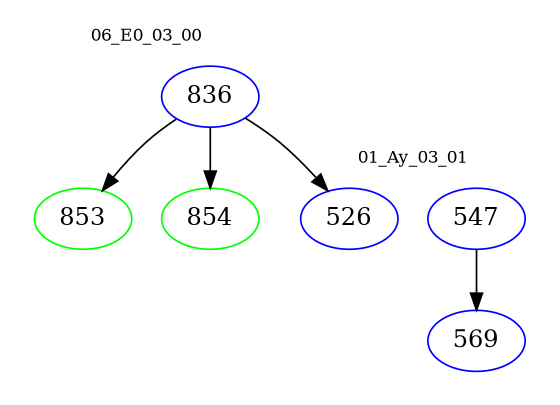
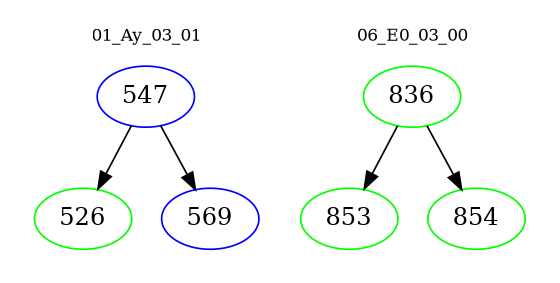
(210, 97) -> (412, 97)
(298, 159) -> (119, 150)
(349, 219) -> (83, 219)
